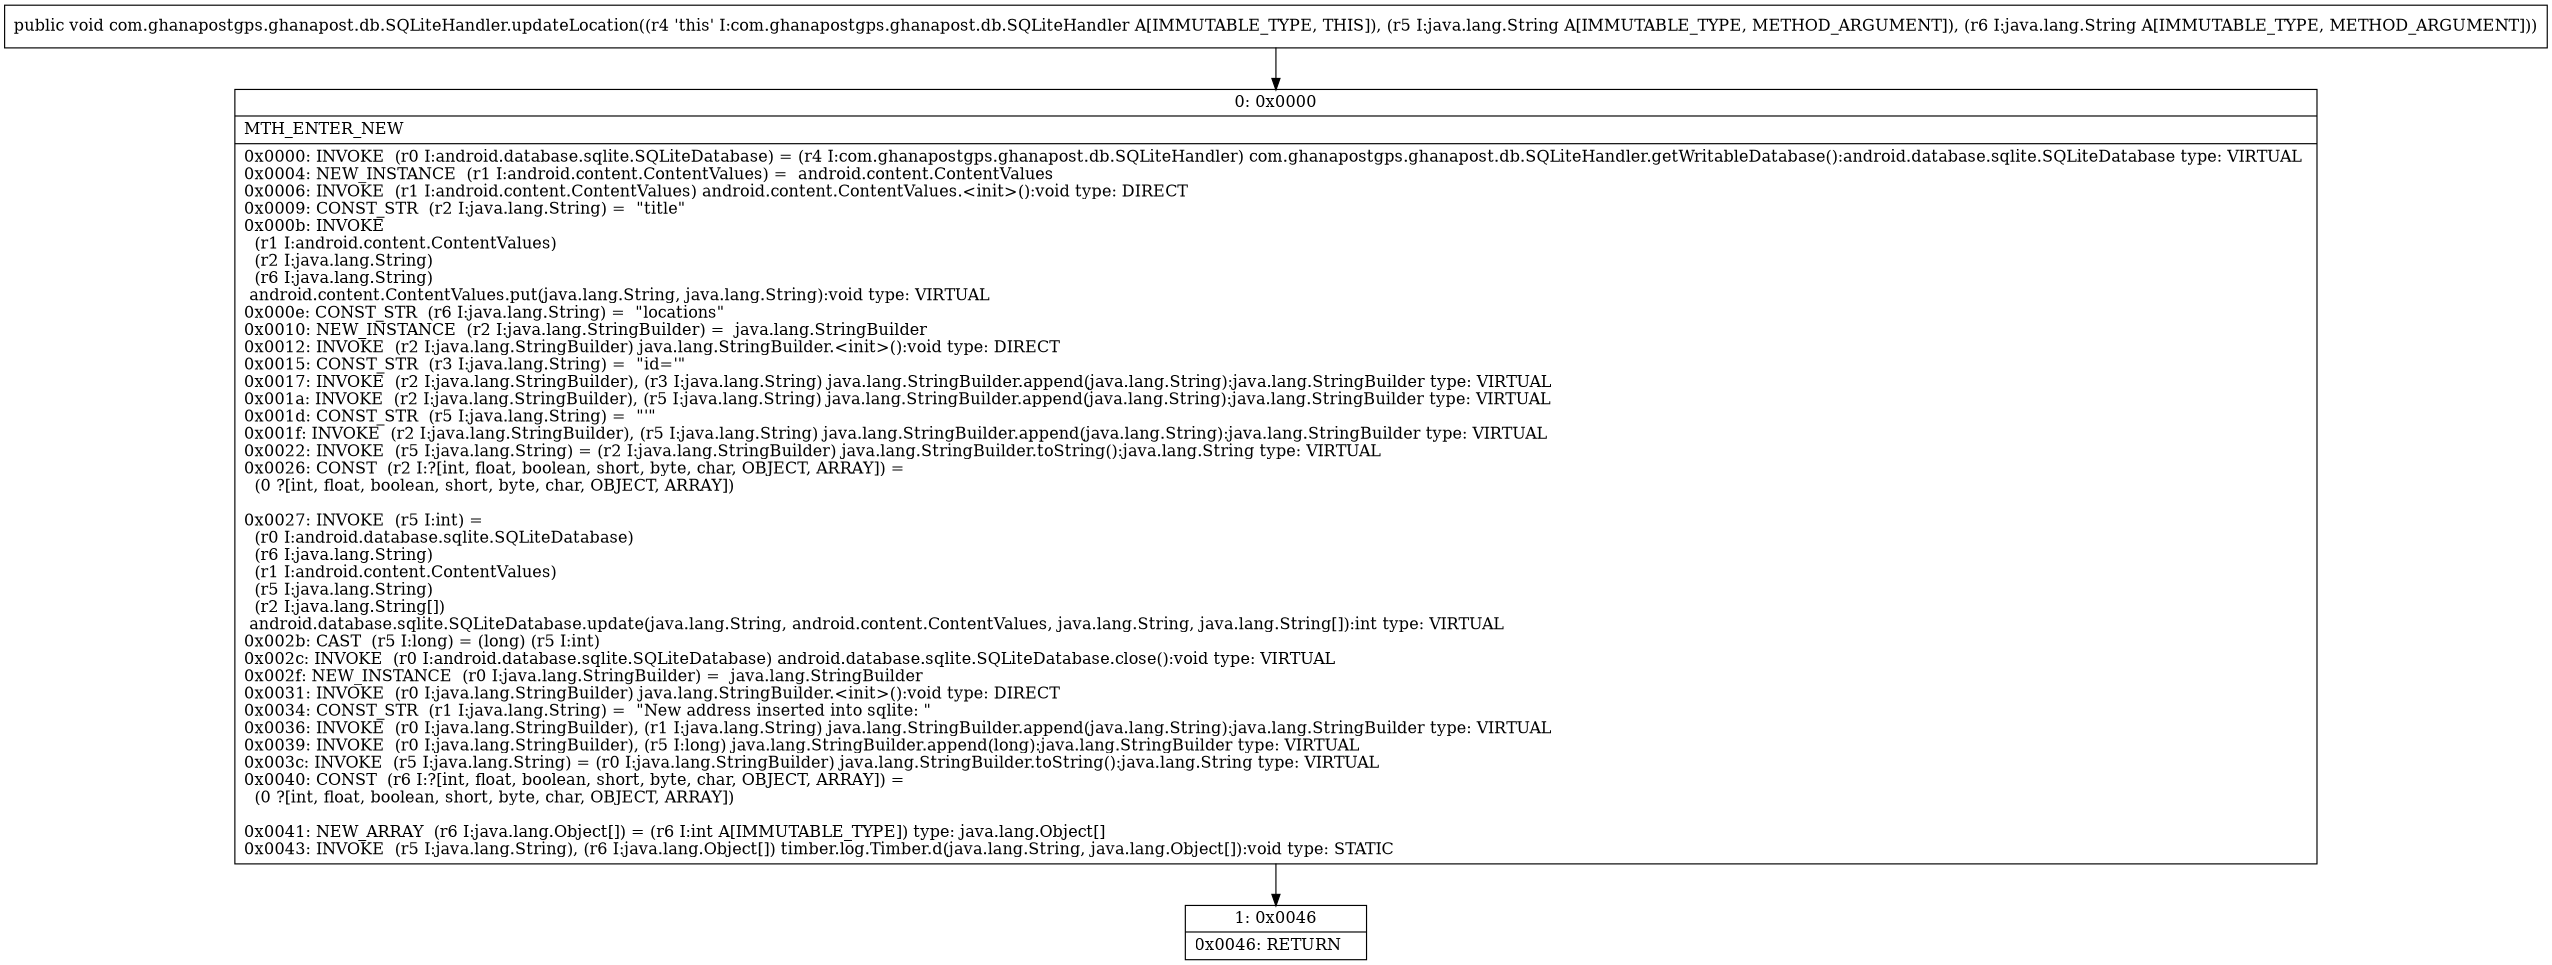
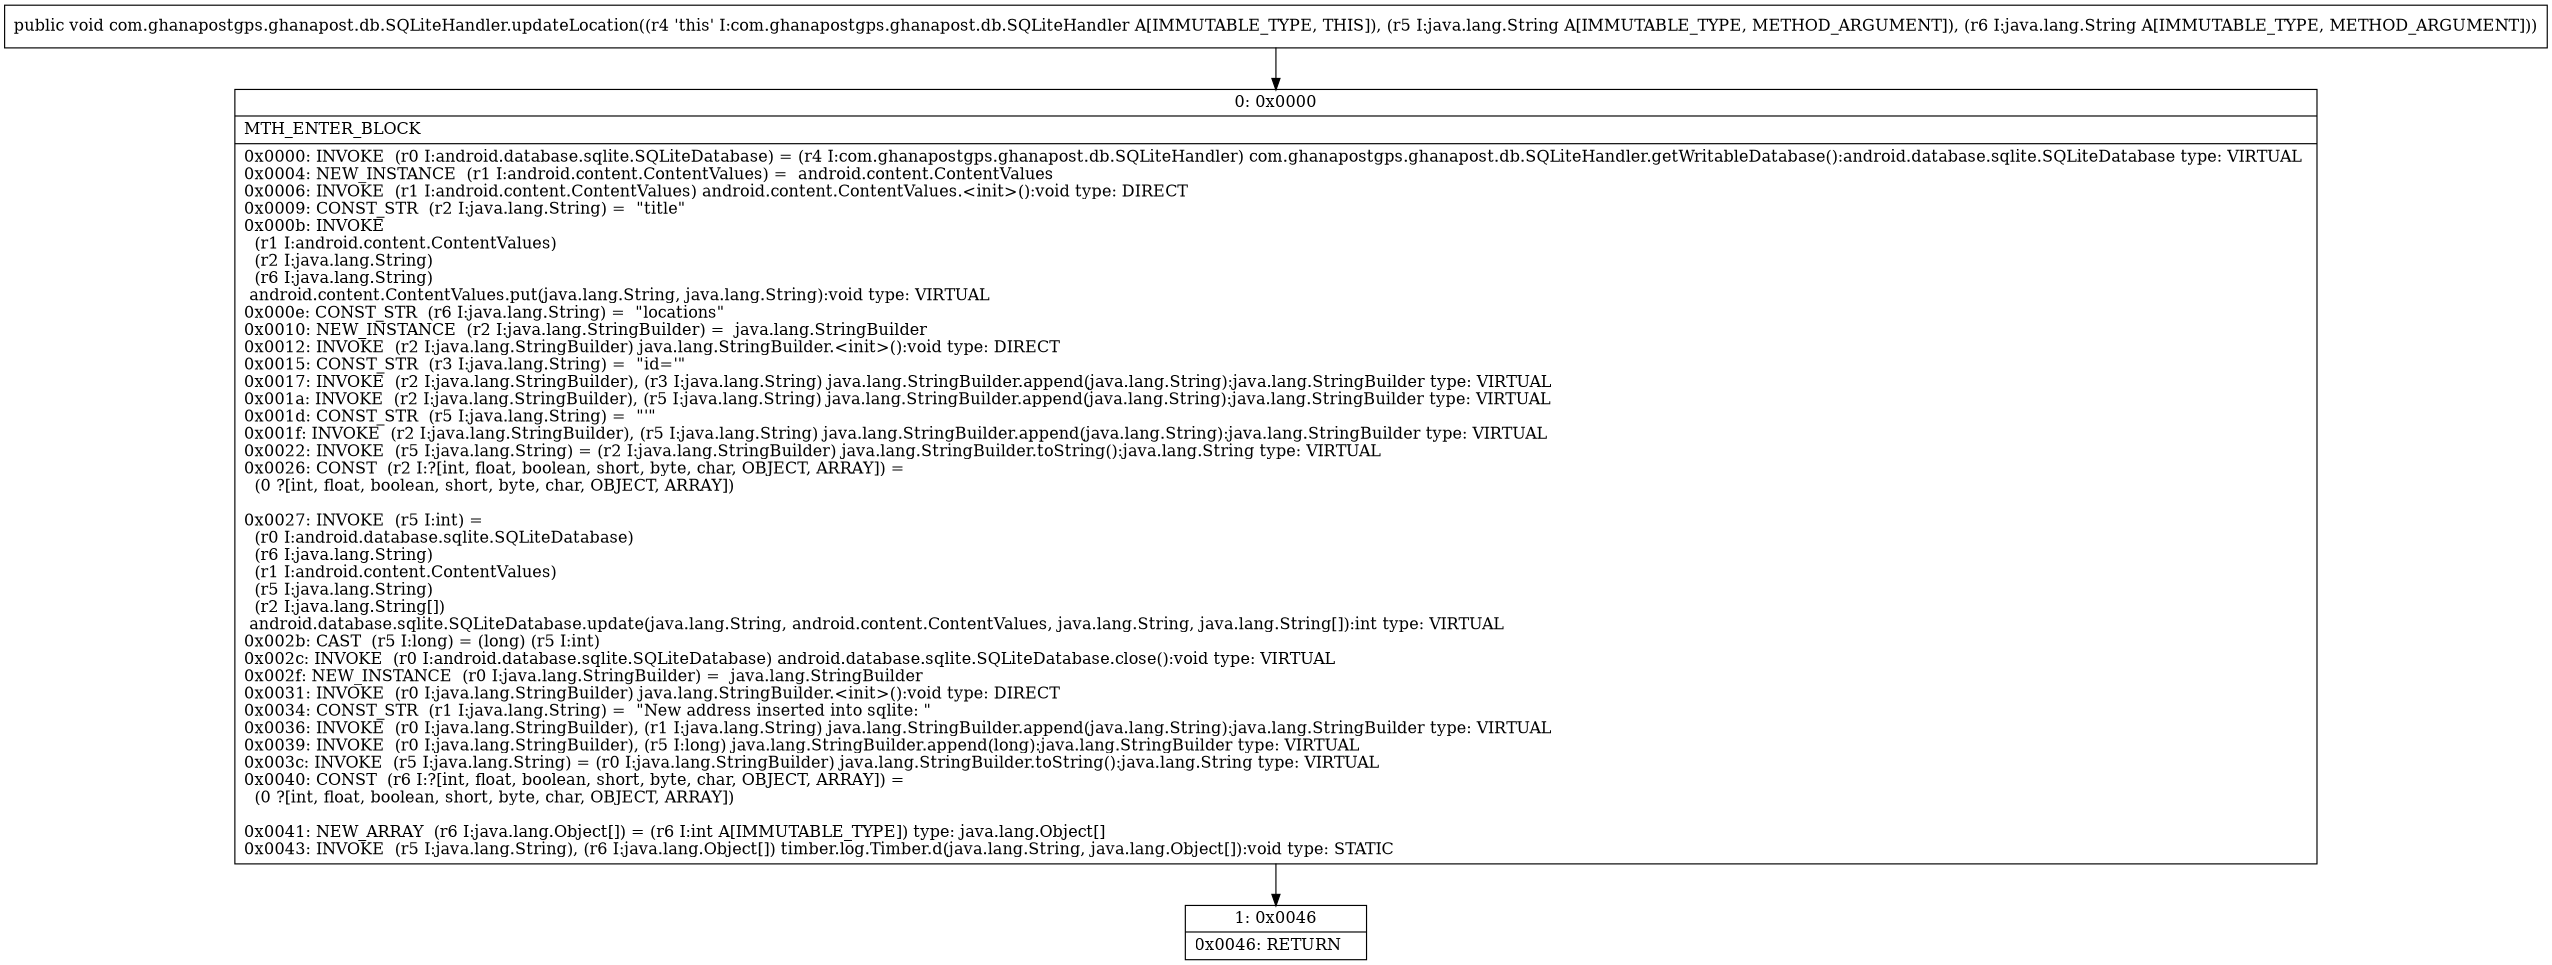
(324, 129) -> (333, 129)
